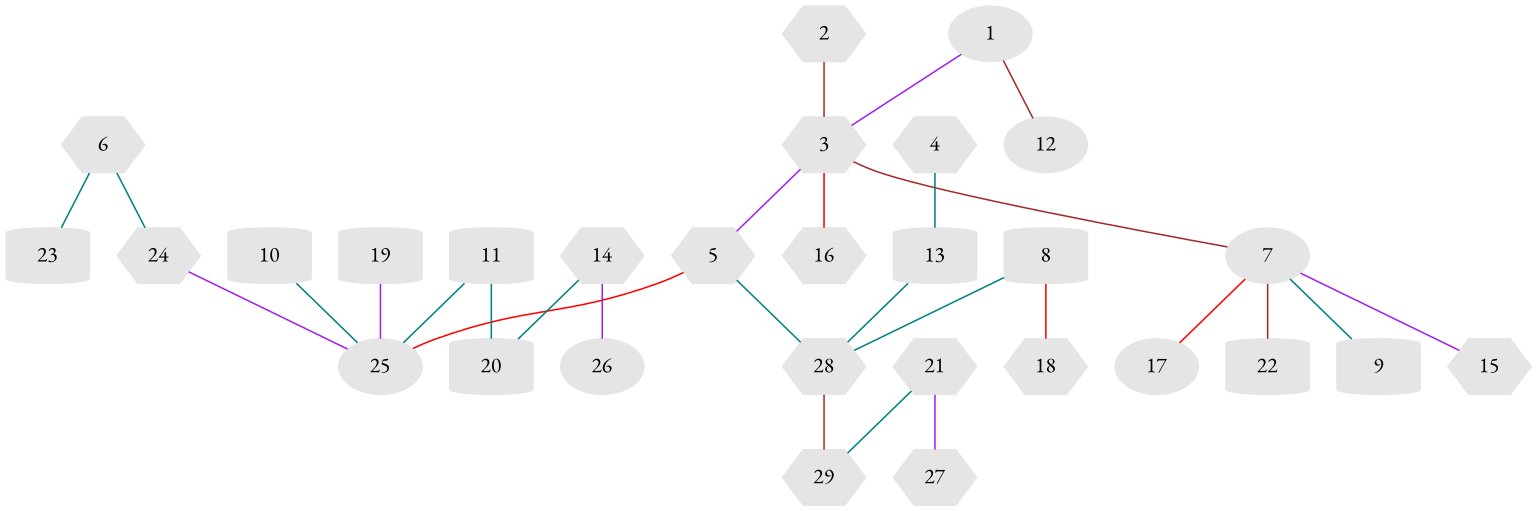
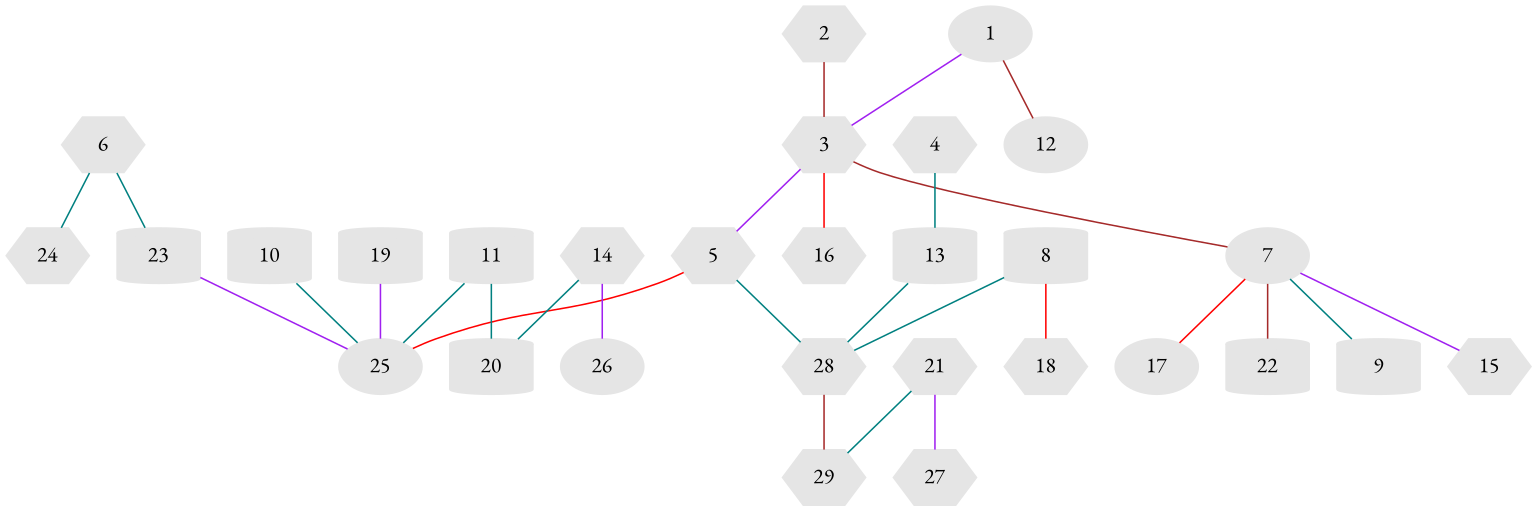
(268, 310) -> (274, 313)
